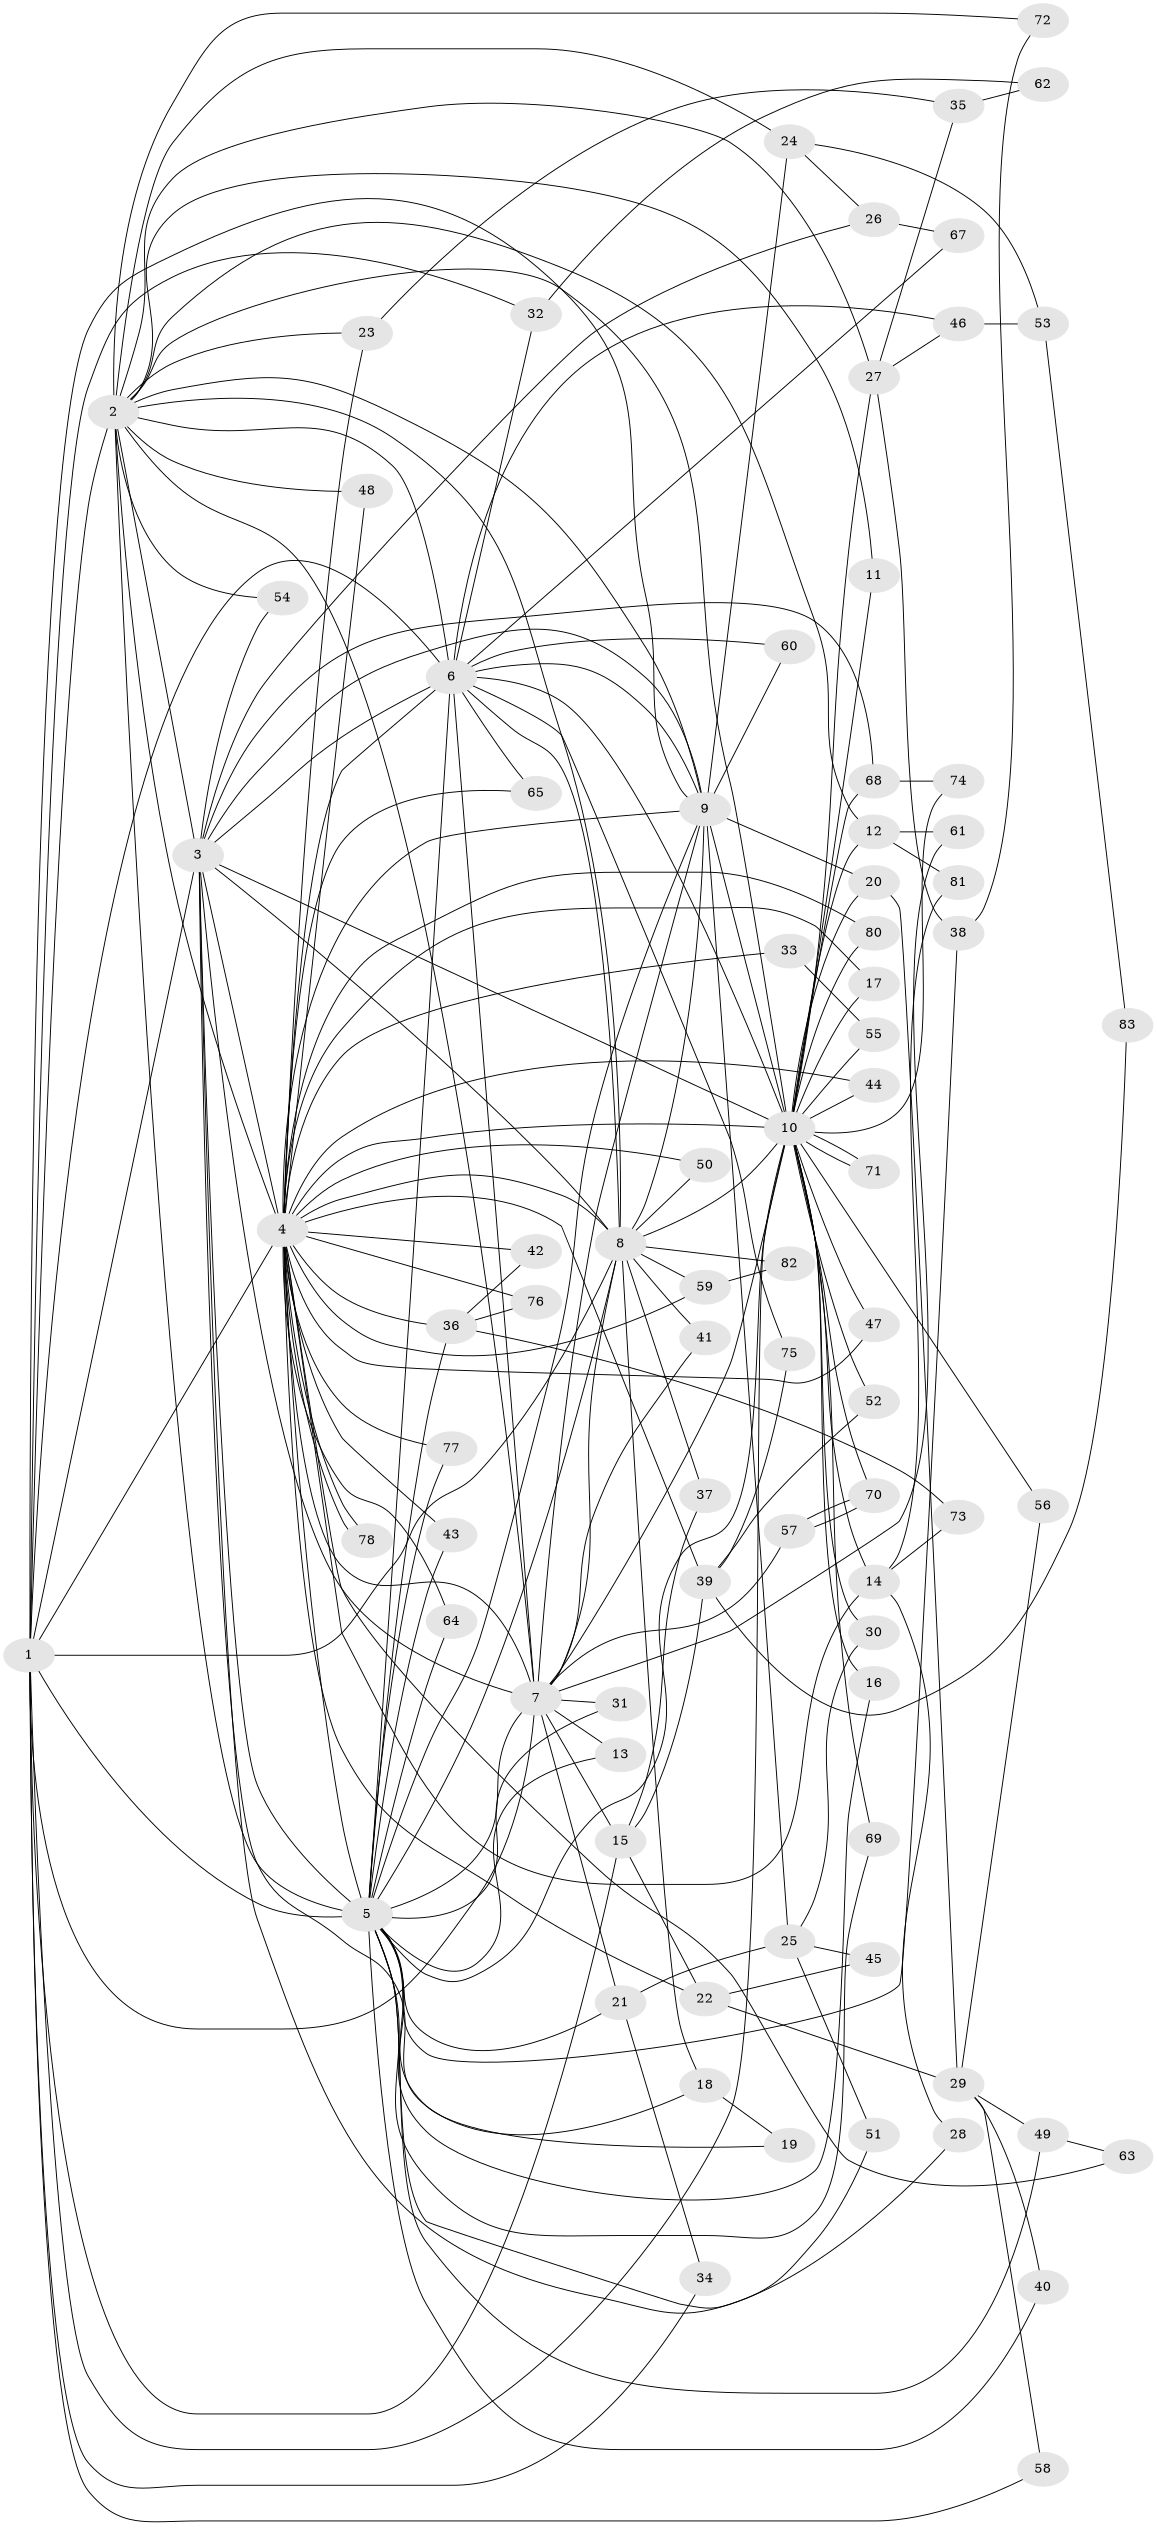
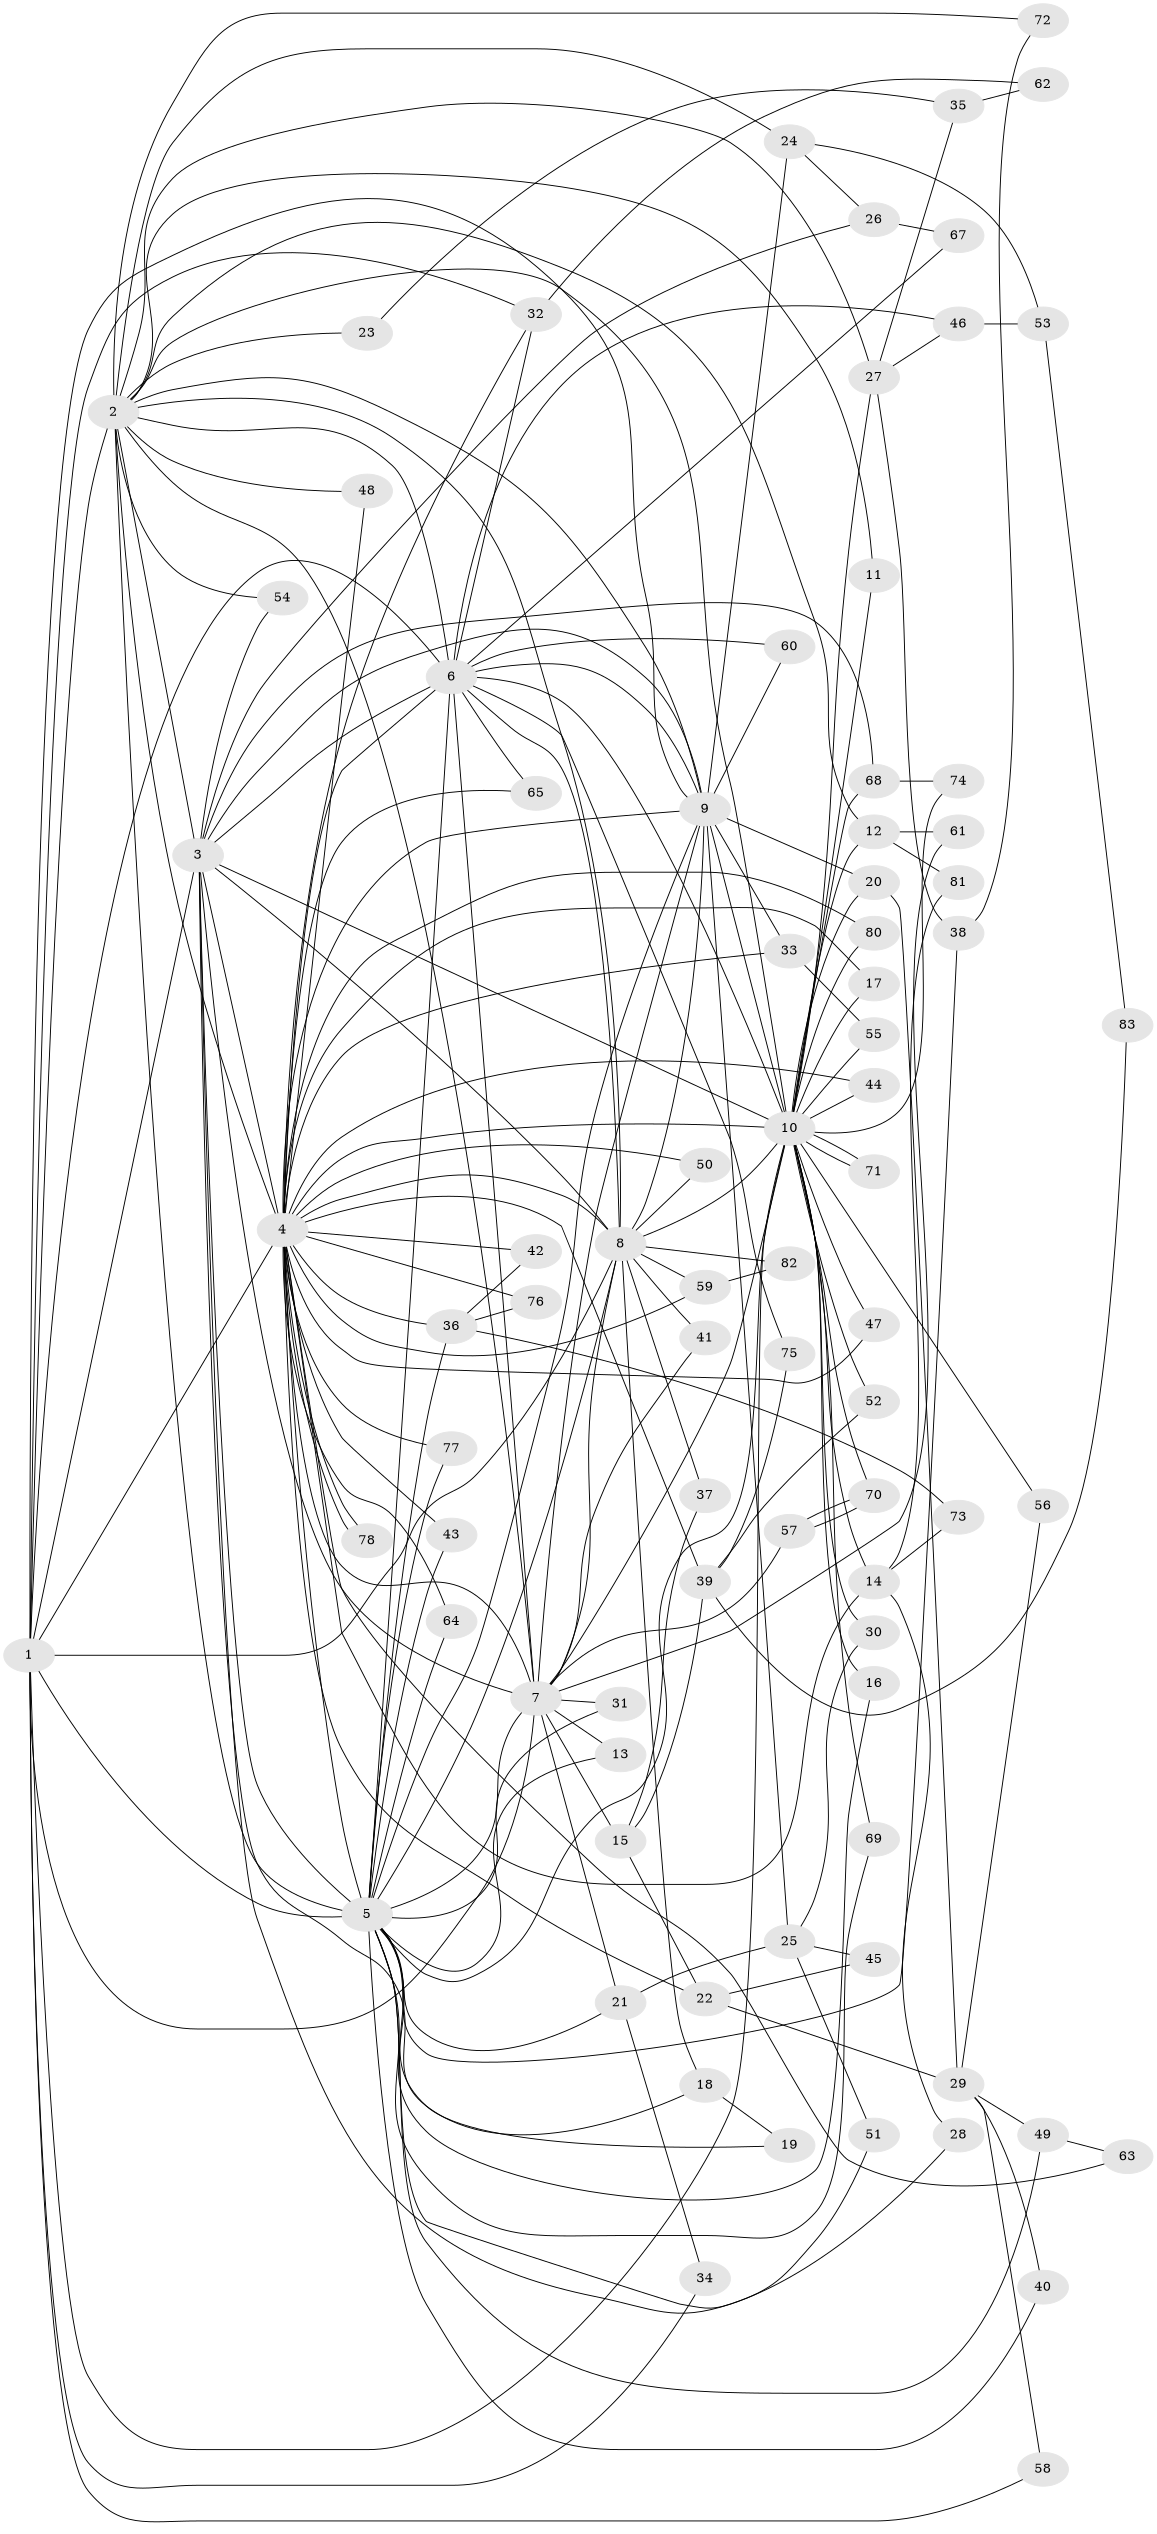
(310, 780) -> (351, 709)
none -> (739, 866)
(202, 2414) -> none
